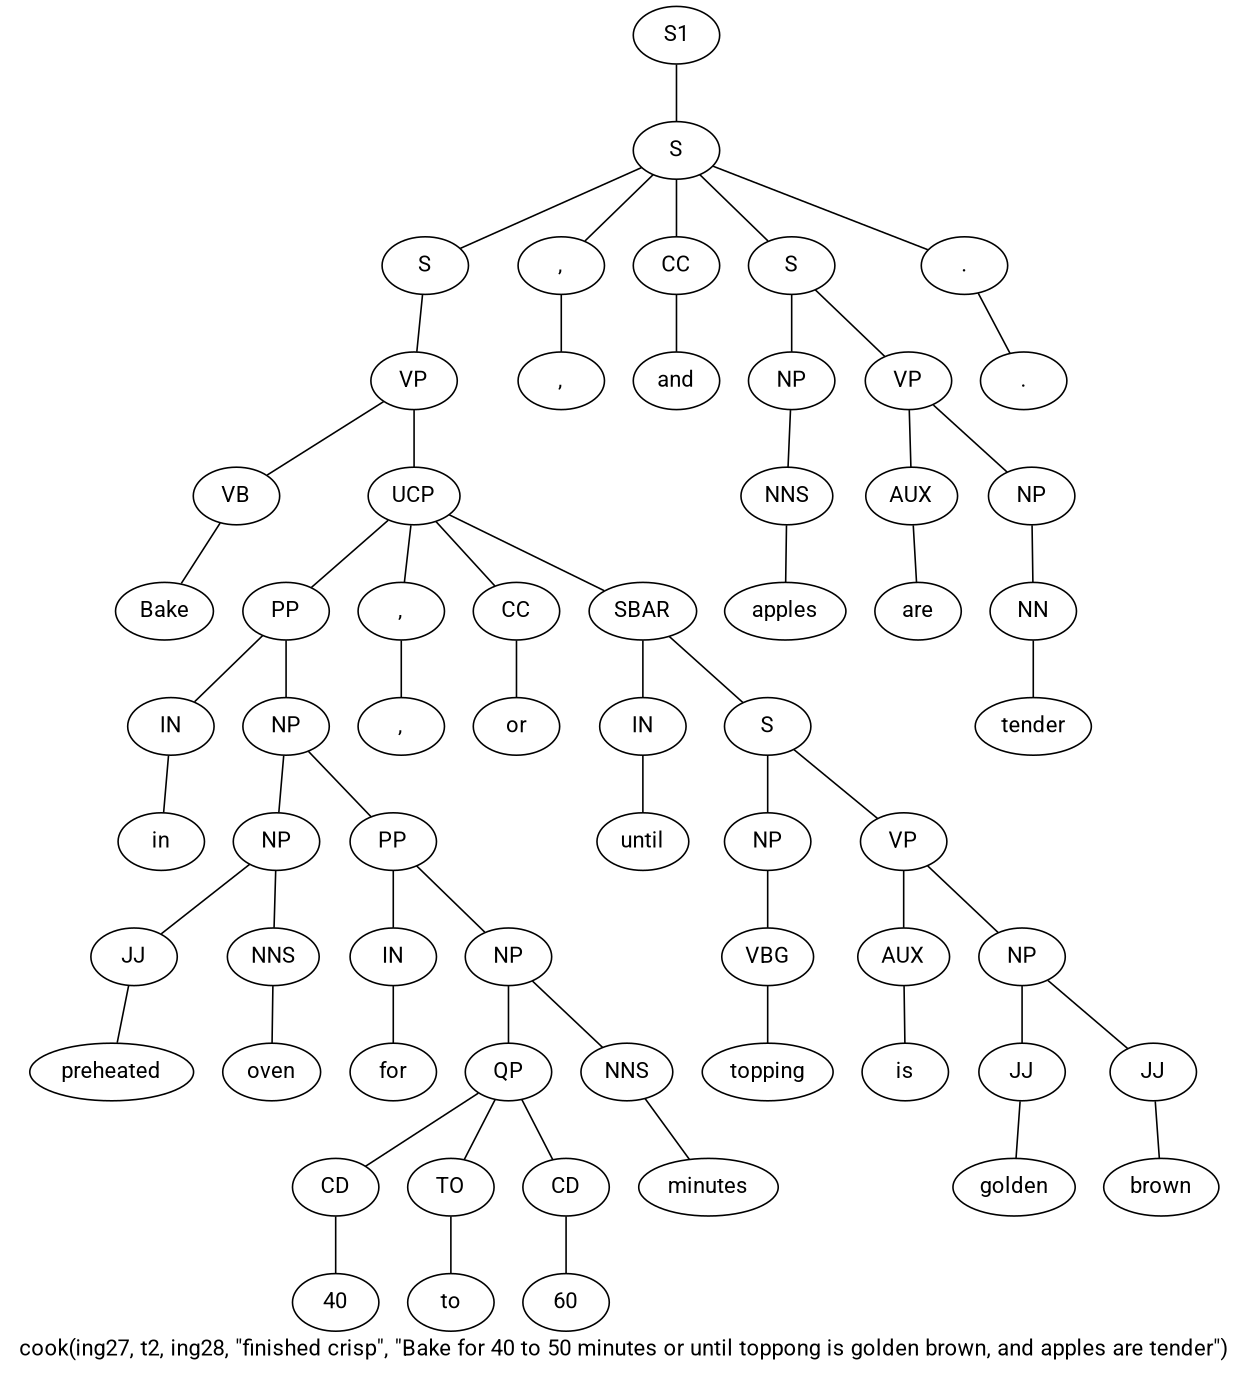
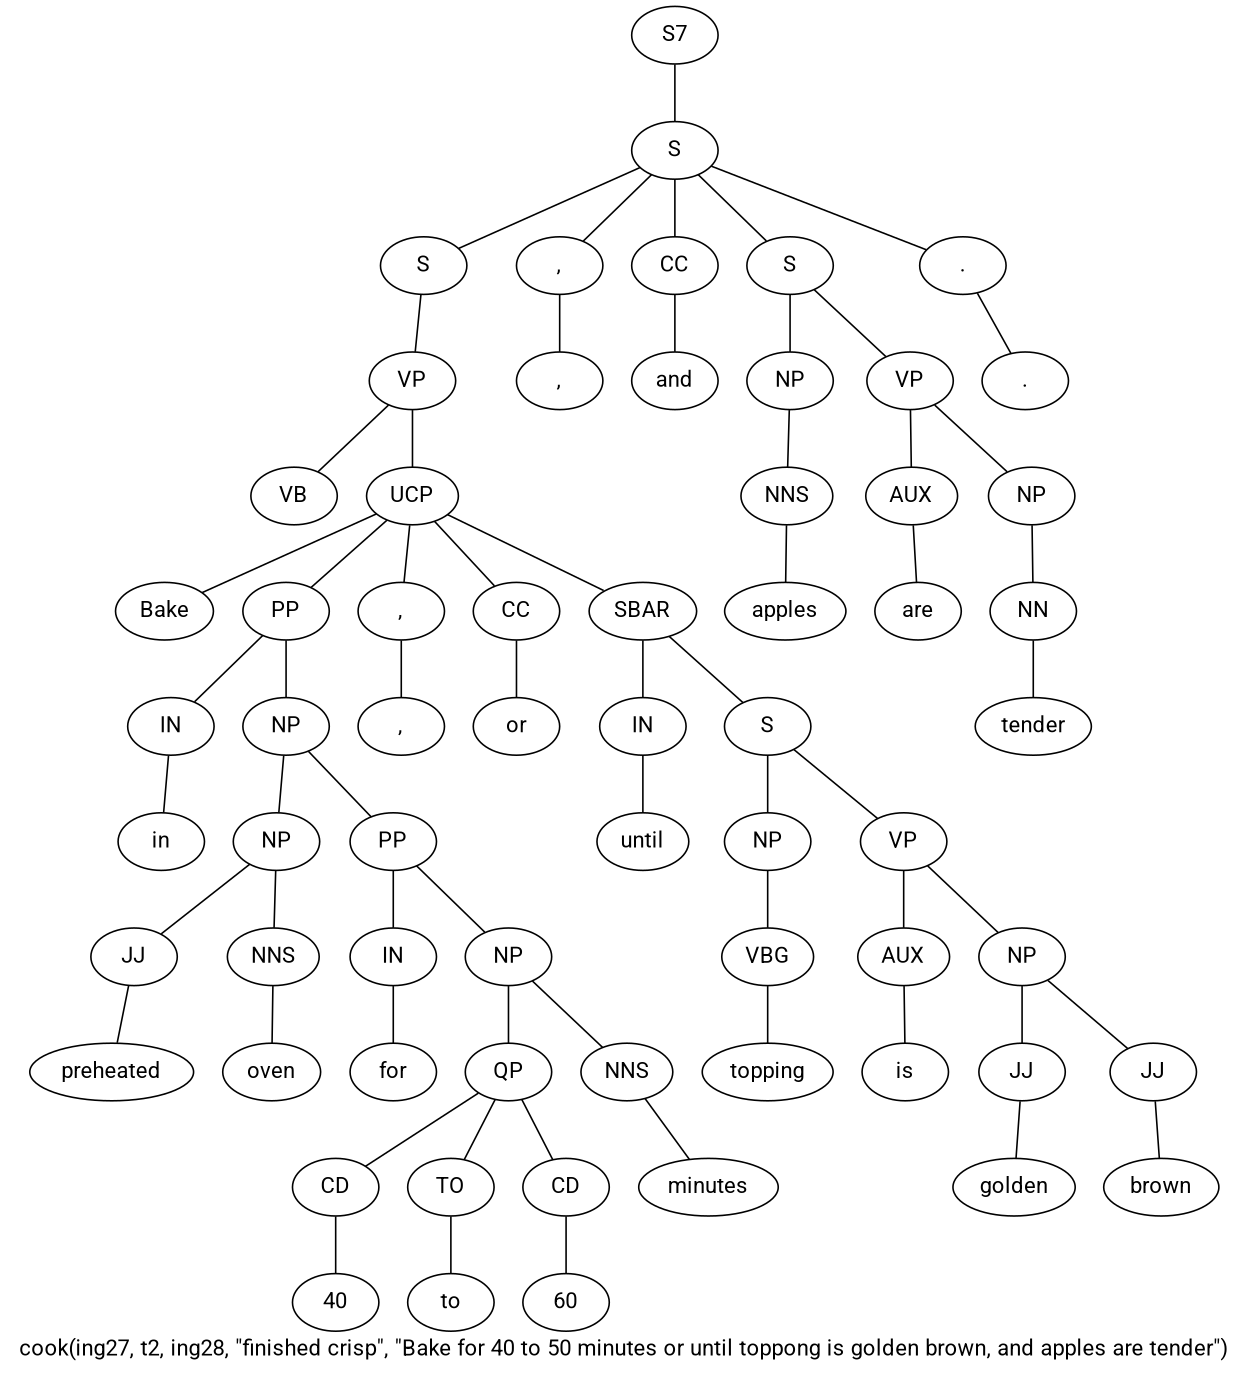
(676, 35) -> (675, 35)
(201, 553) -> (289, 553)
